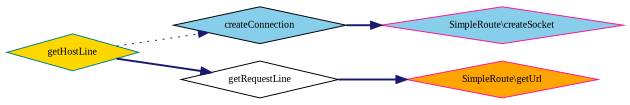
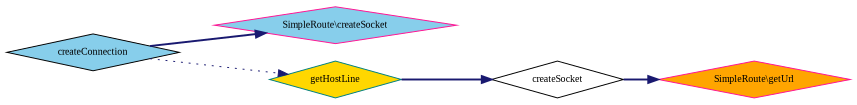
(158, 40) -> (214, 66)
(260, 79) -> (557, 79)
